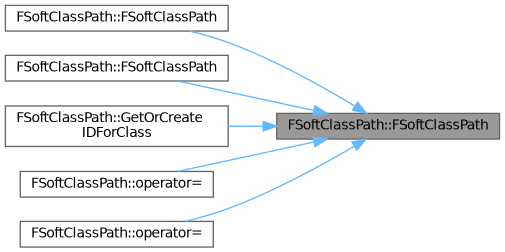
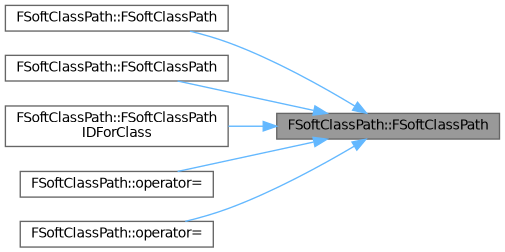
(117, 126) -> (117, 126)
